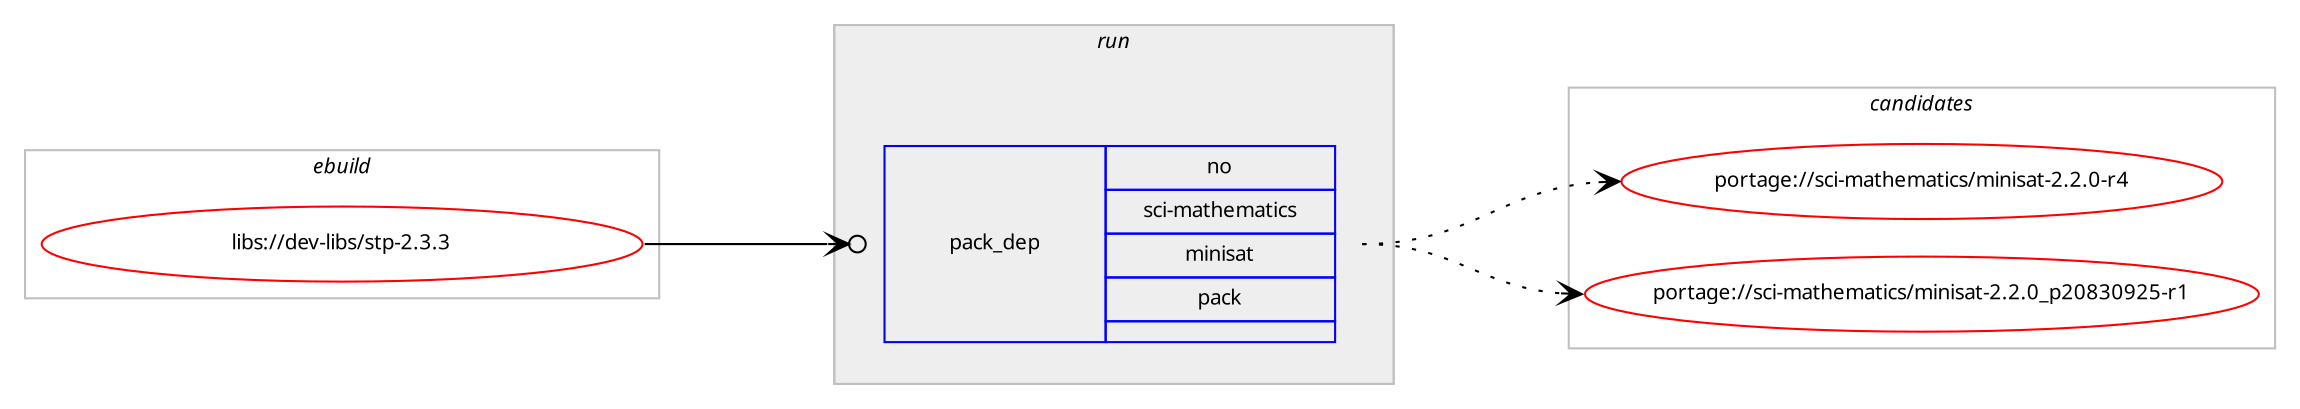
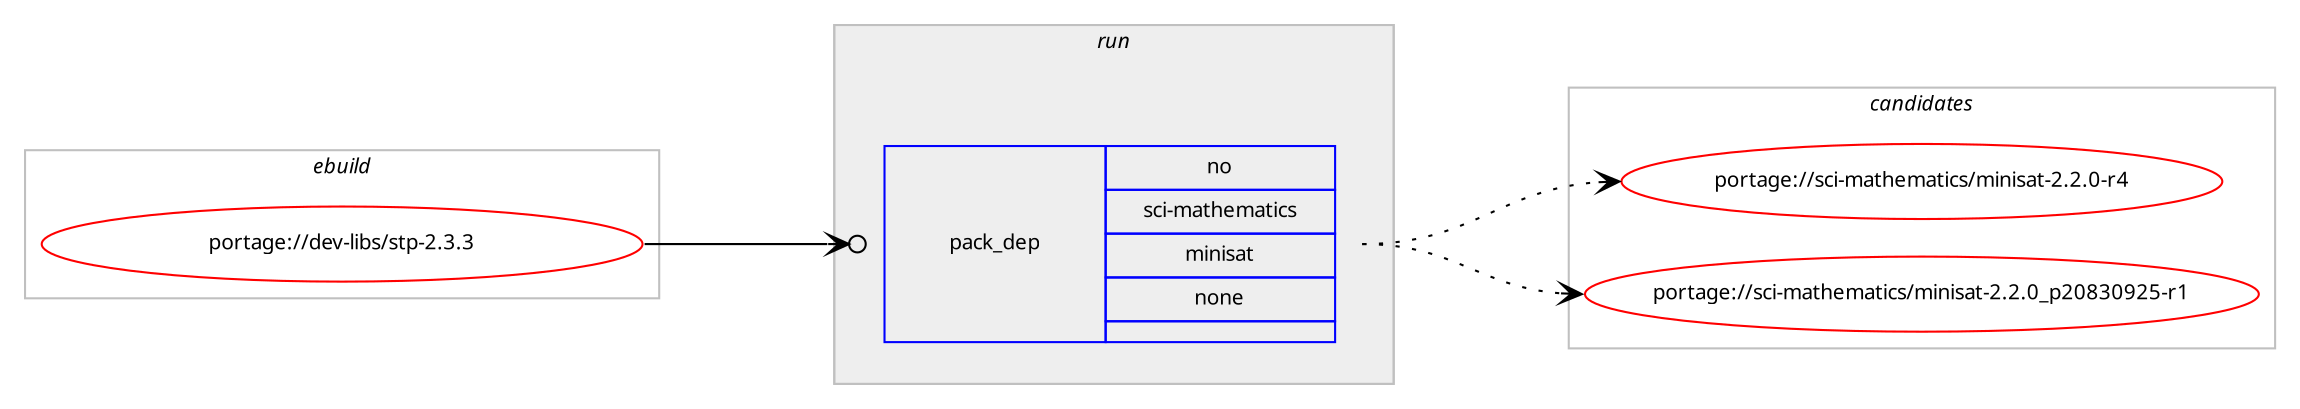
(342, 244) -> (342, 244)
(1220, 298) -> (1220, 298)
